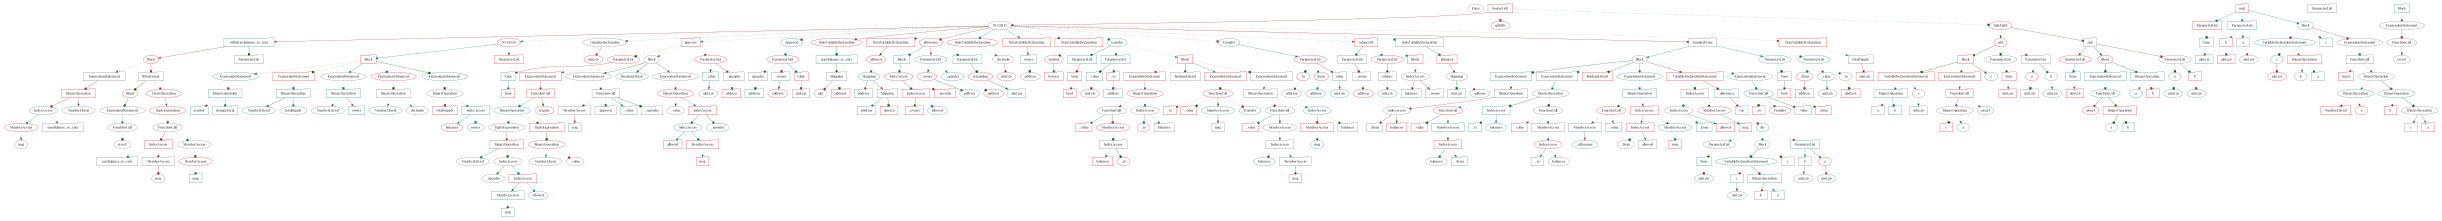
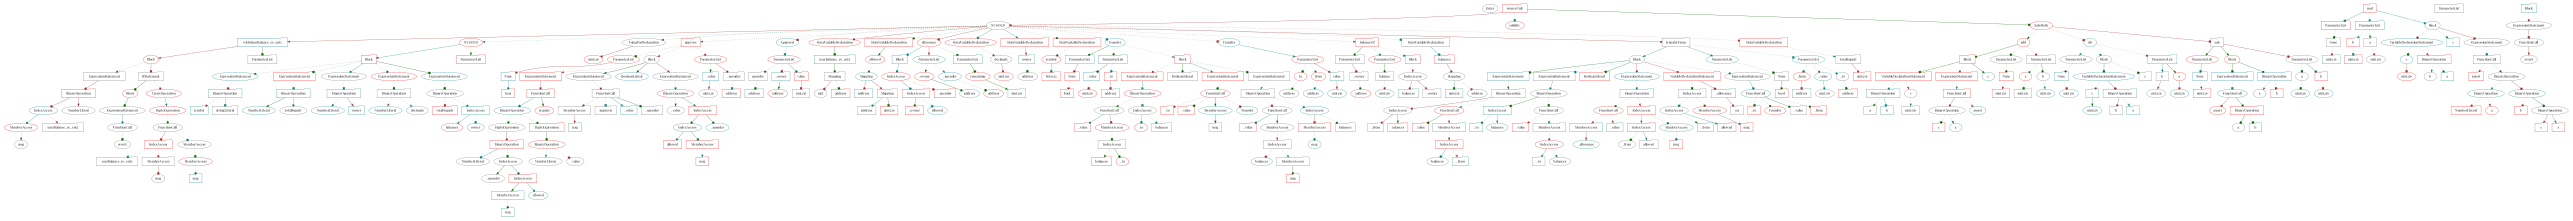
(1500, 16) -> (1515, 16)
(1750, 17) -> (1777, 17)
(1752, 119) -> (2066, 34)
